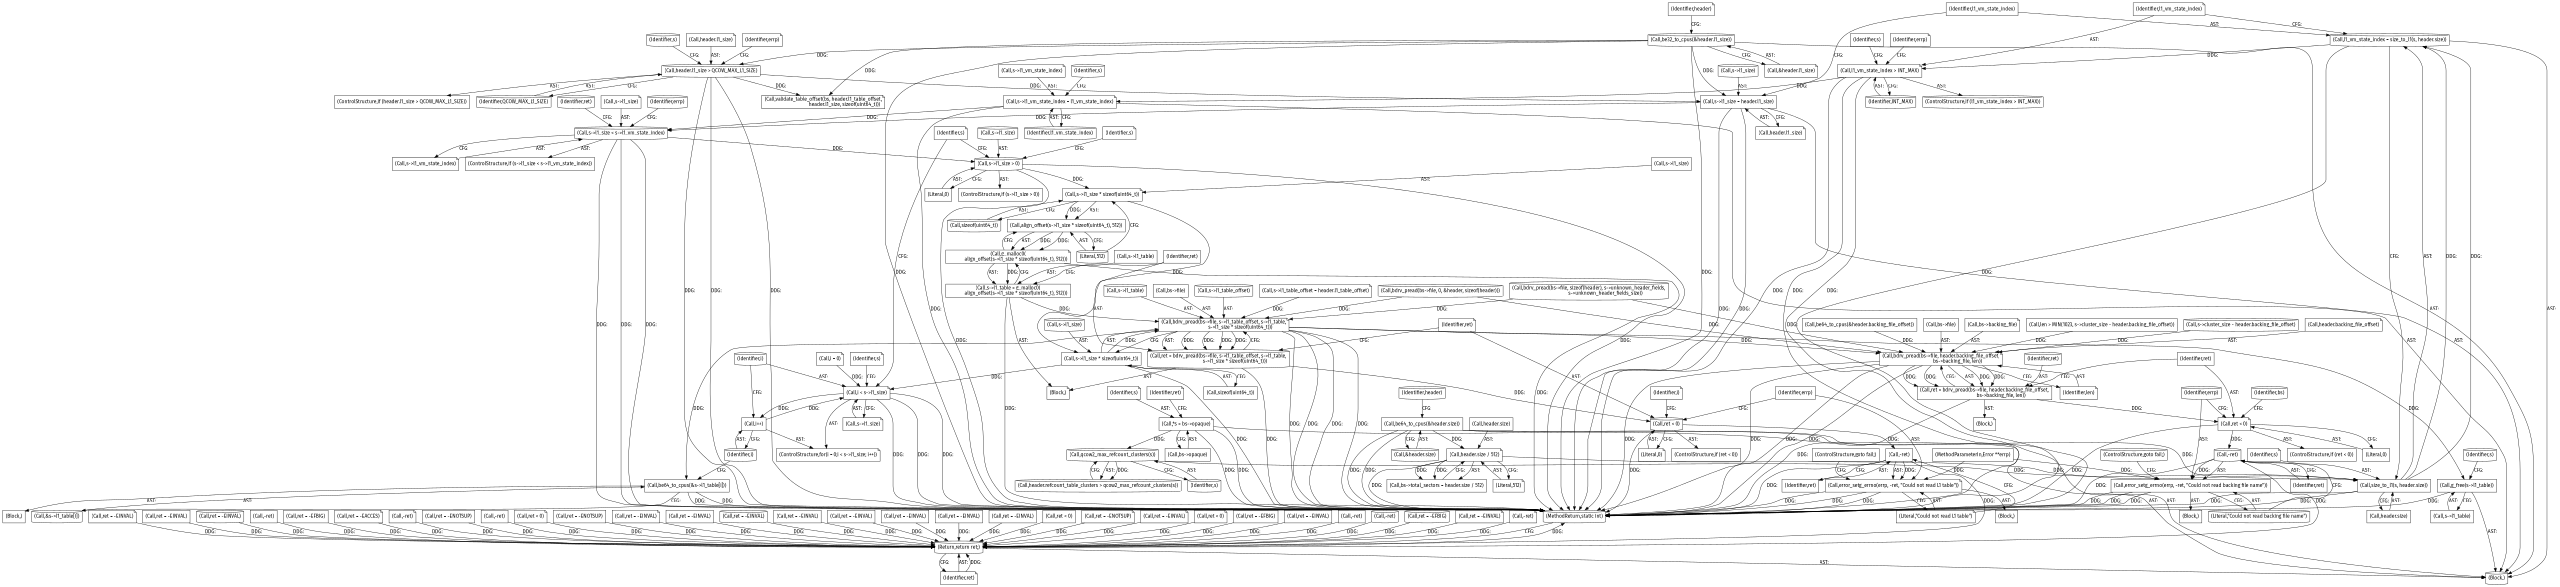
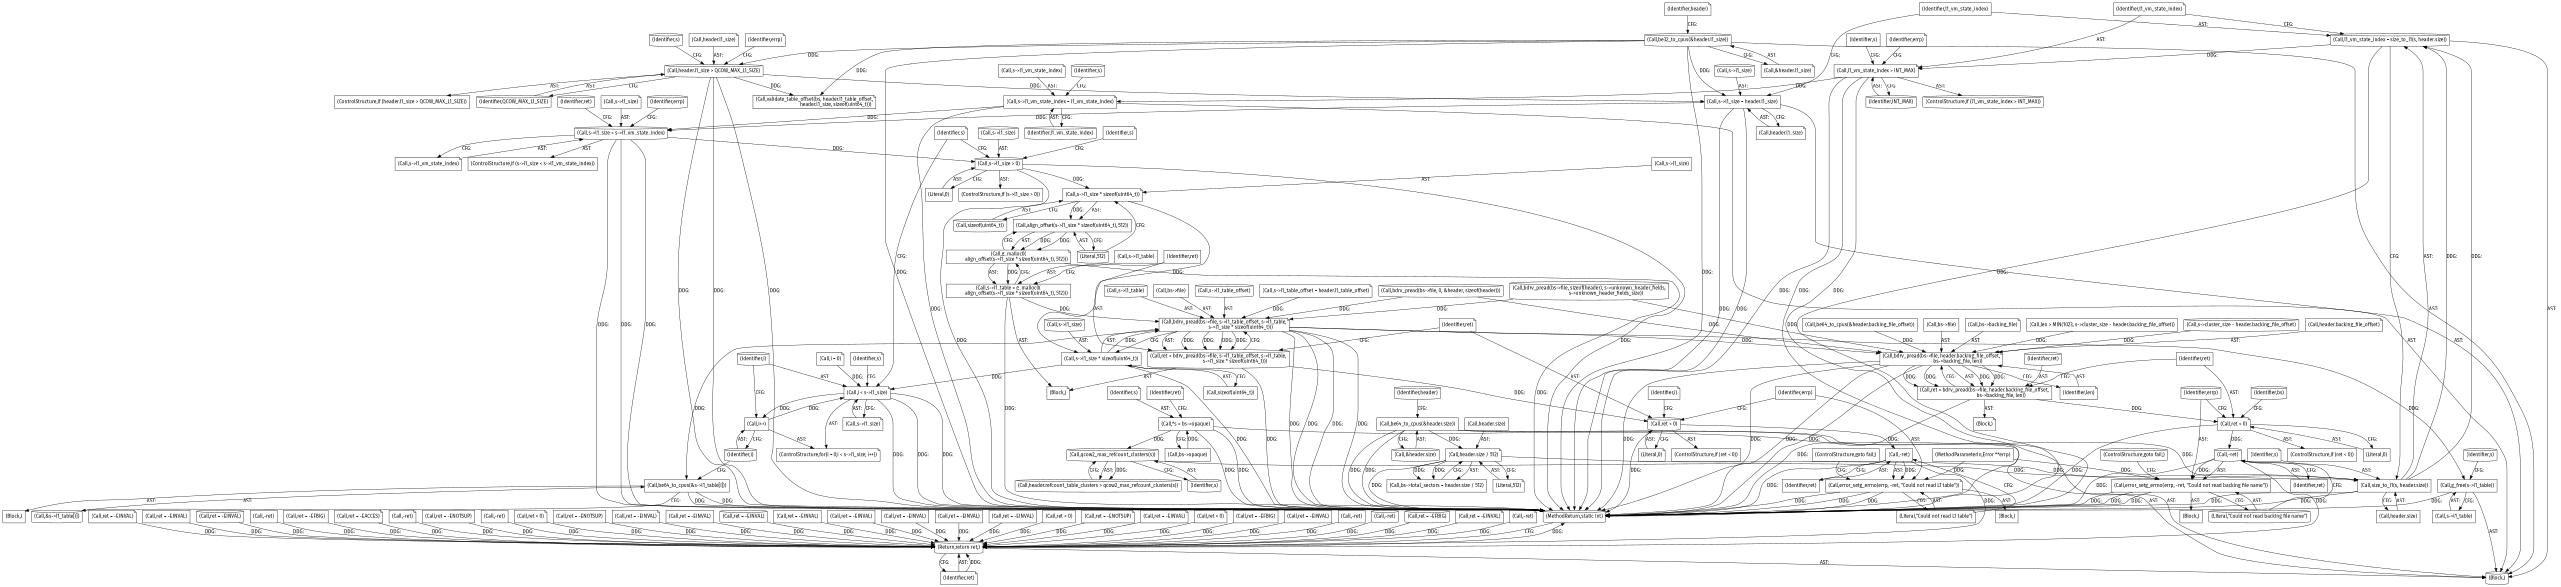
(1194, 440) -> (1194, 440)
